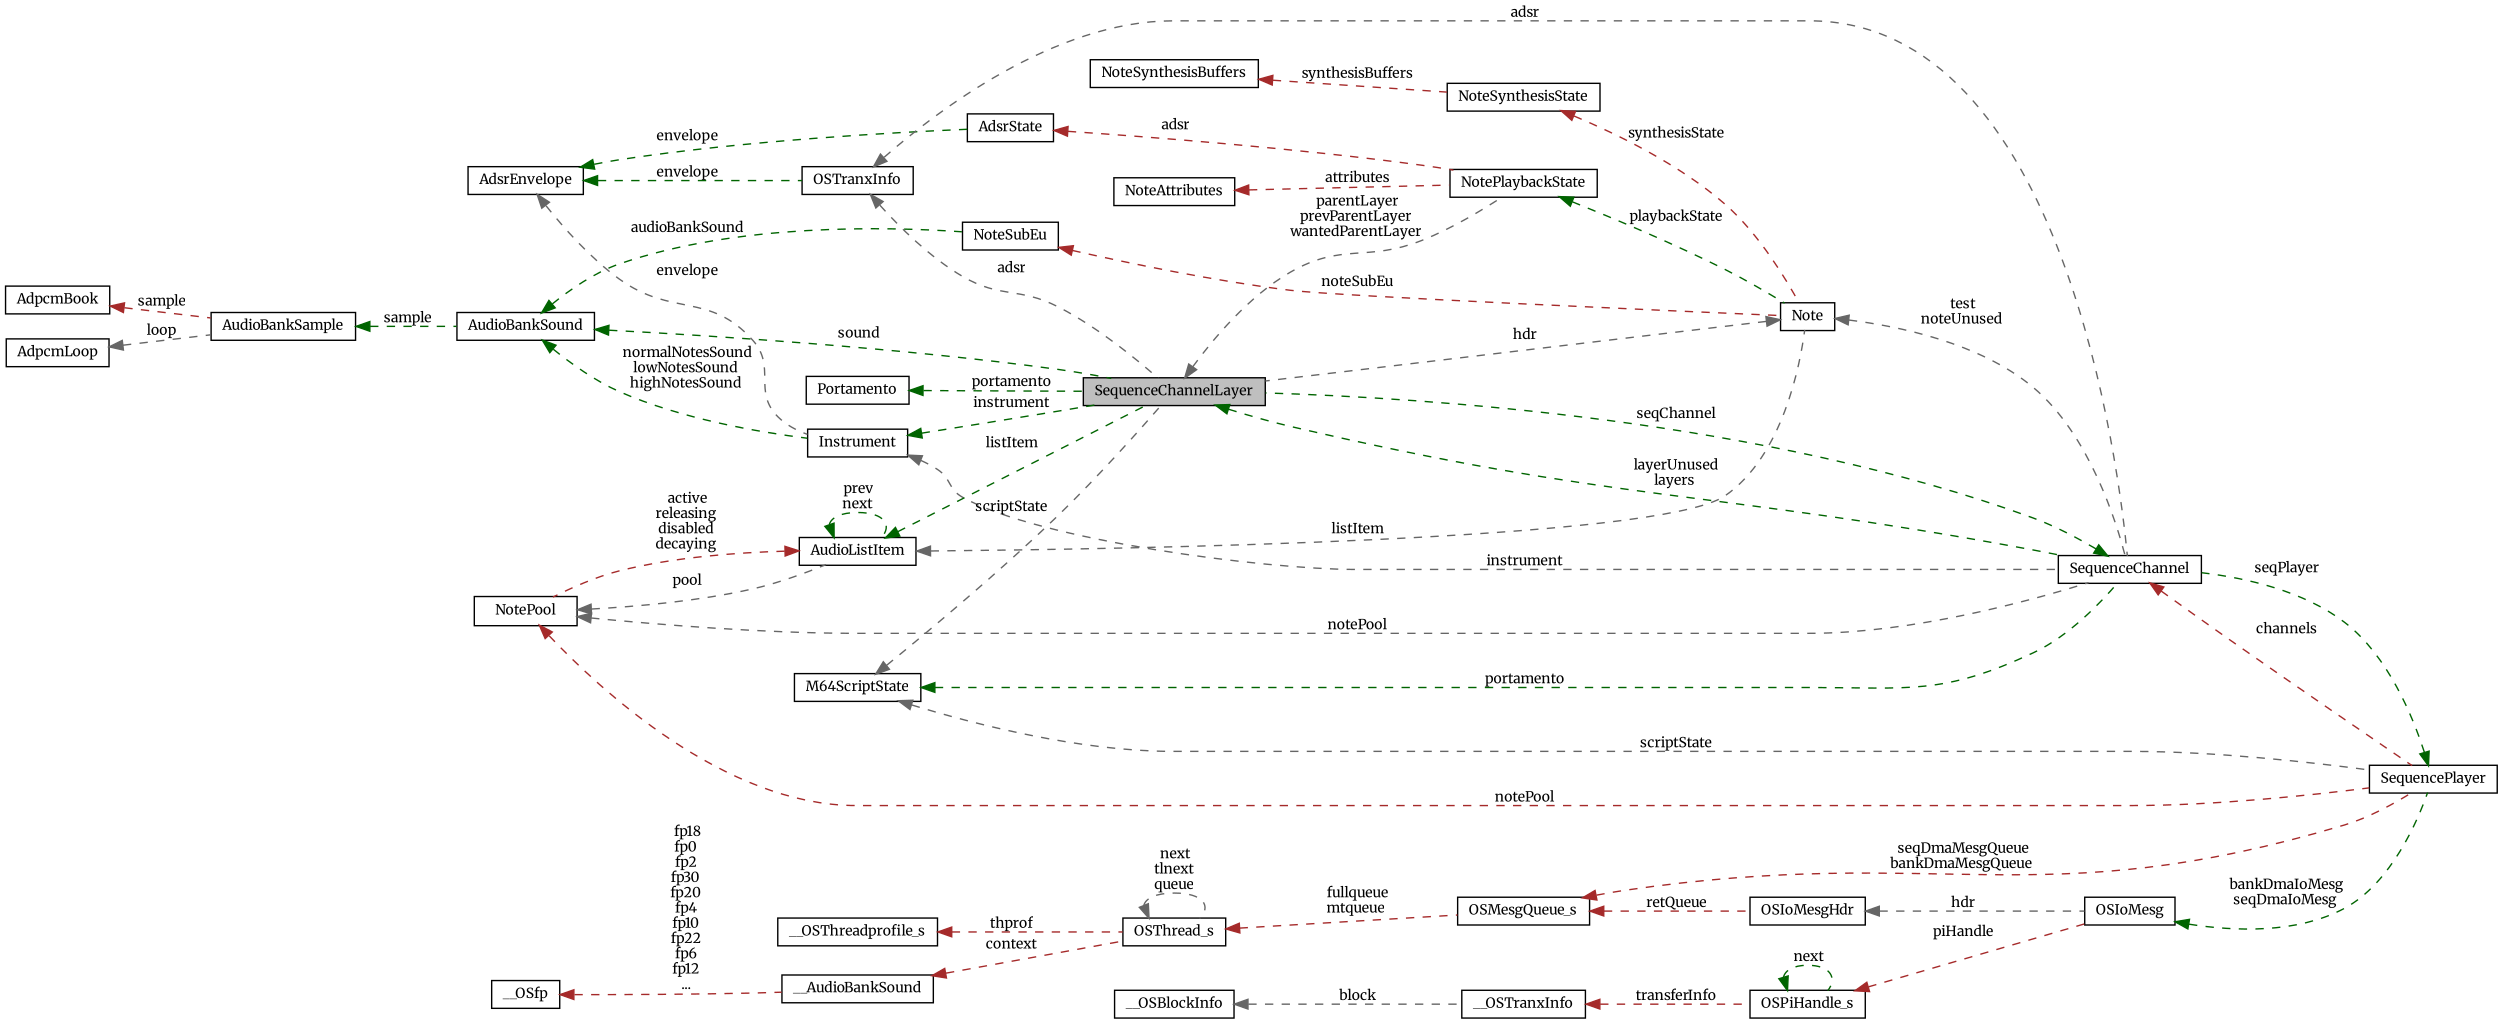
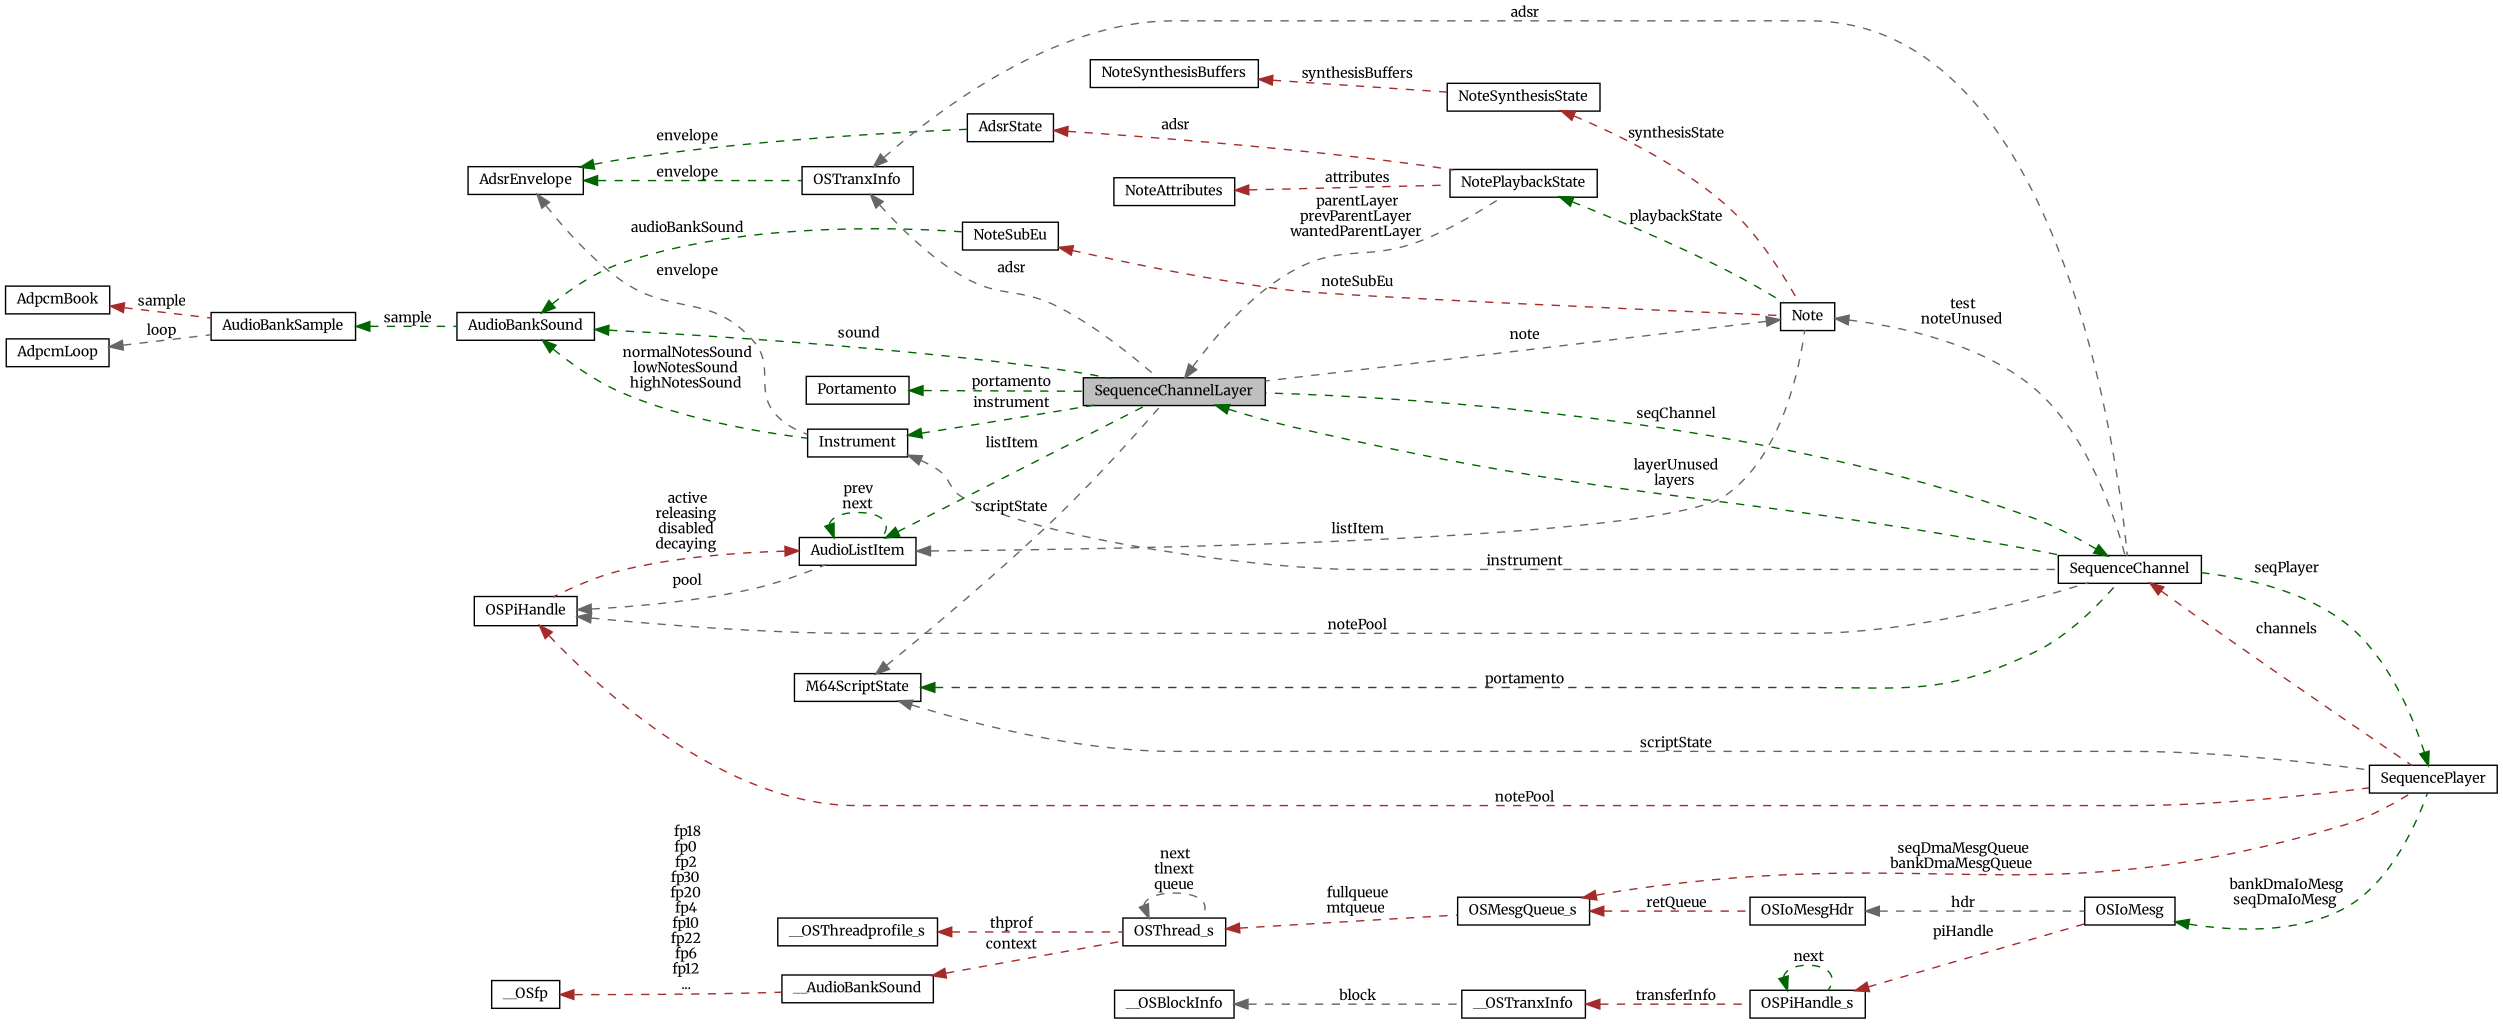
(1524, 335) -> (1524, 335)
(526, 611) -> (526, 611)
